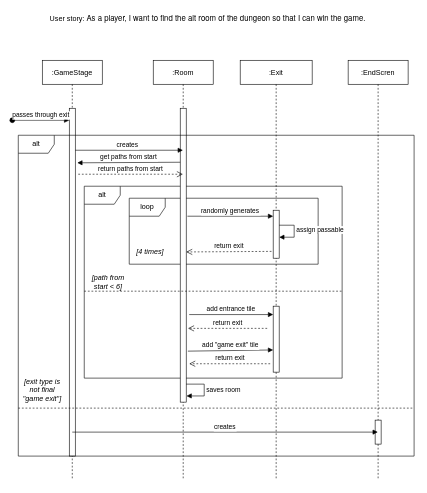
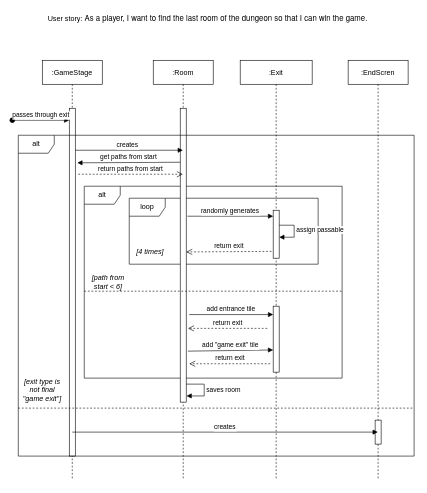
(208, 18) -> (208, 18)
